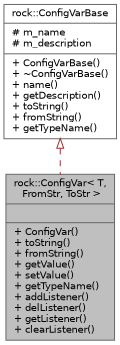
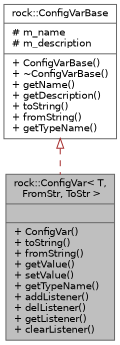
(35, 85) -> (43, 85)
